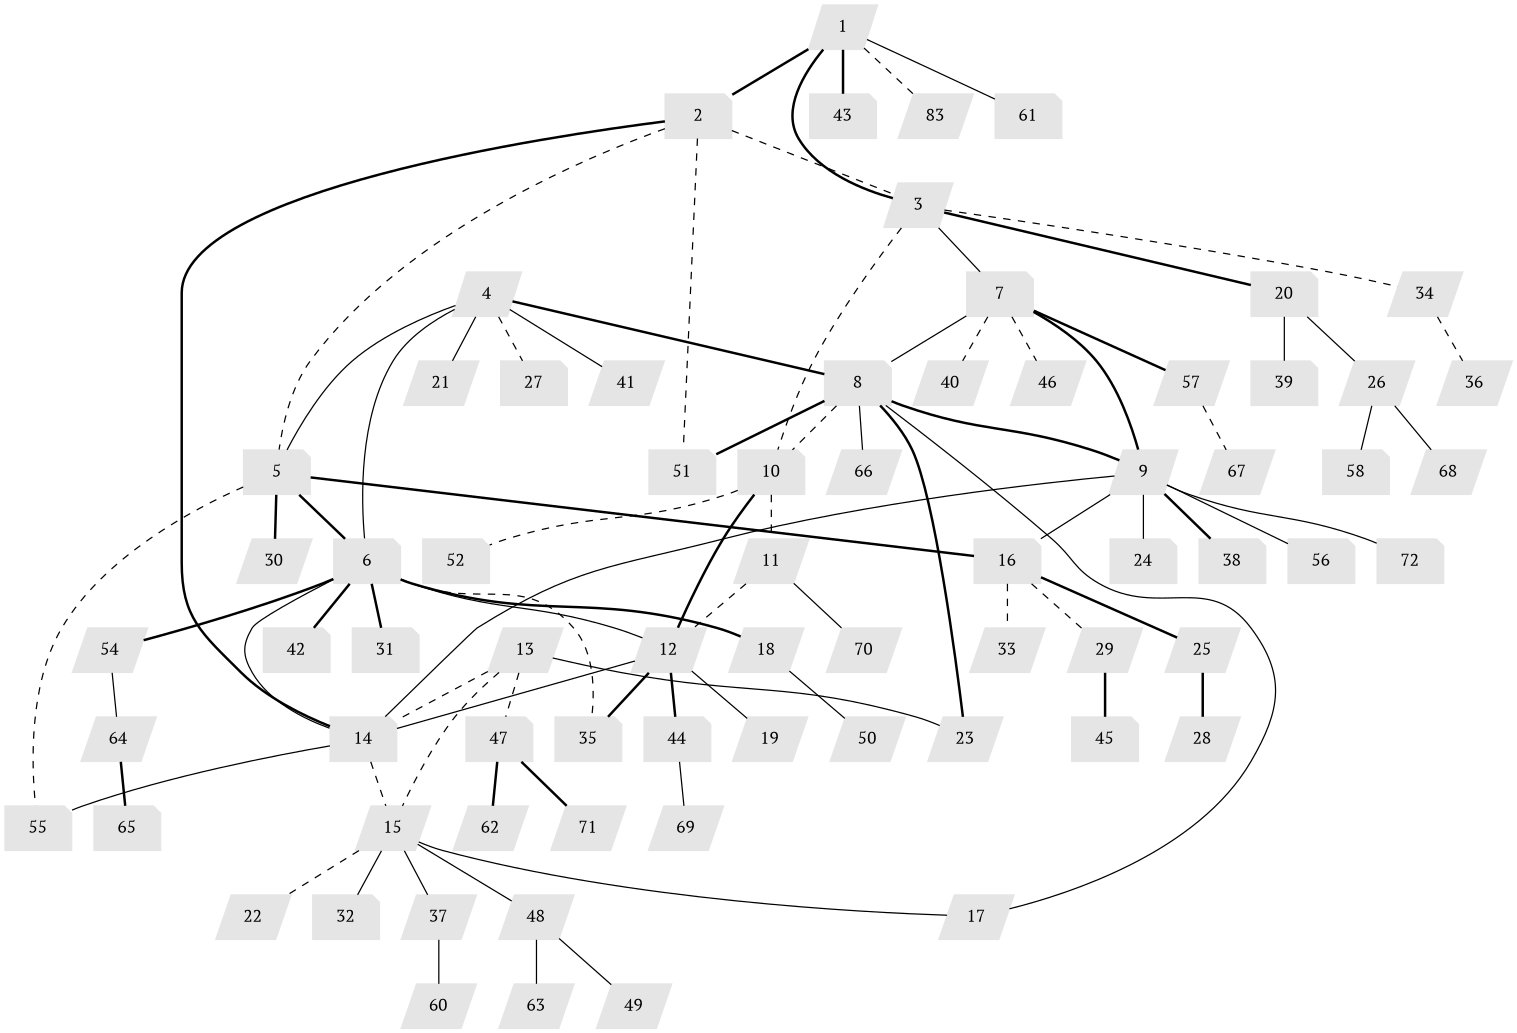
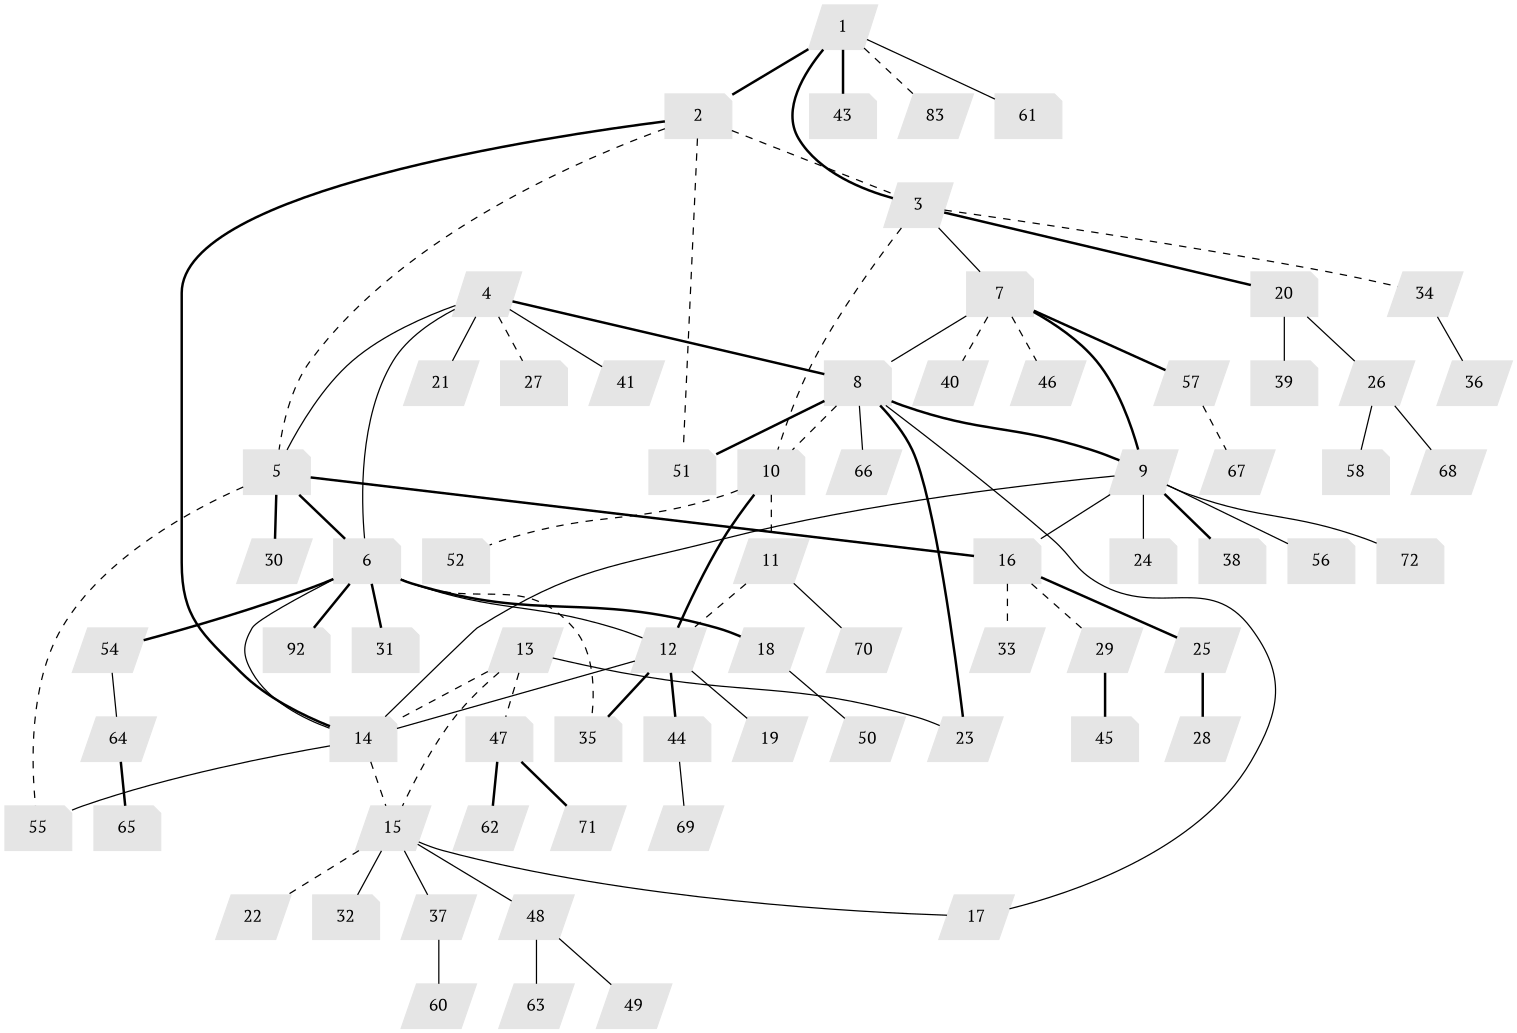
(1450, 339) -> (1450, 339)
(297, 650) -> (297, 650)
